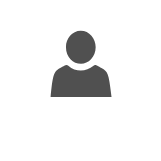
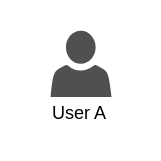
none -> (79, 113)
